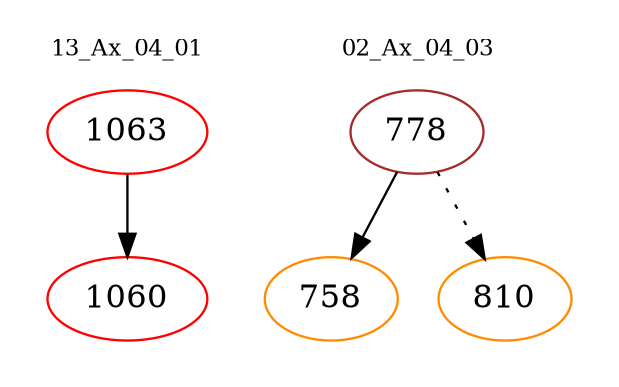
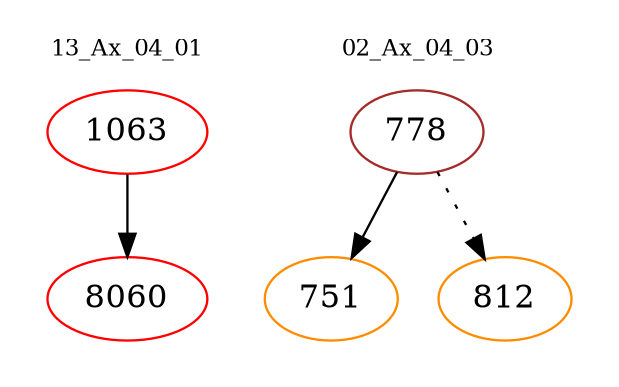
(127, 299) -> (127, 299)
(331, 299) -> (331, 299)
(505, 299) -> (505, 299)
